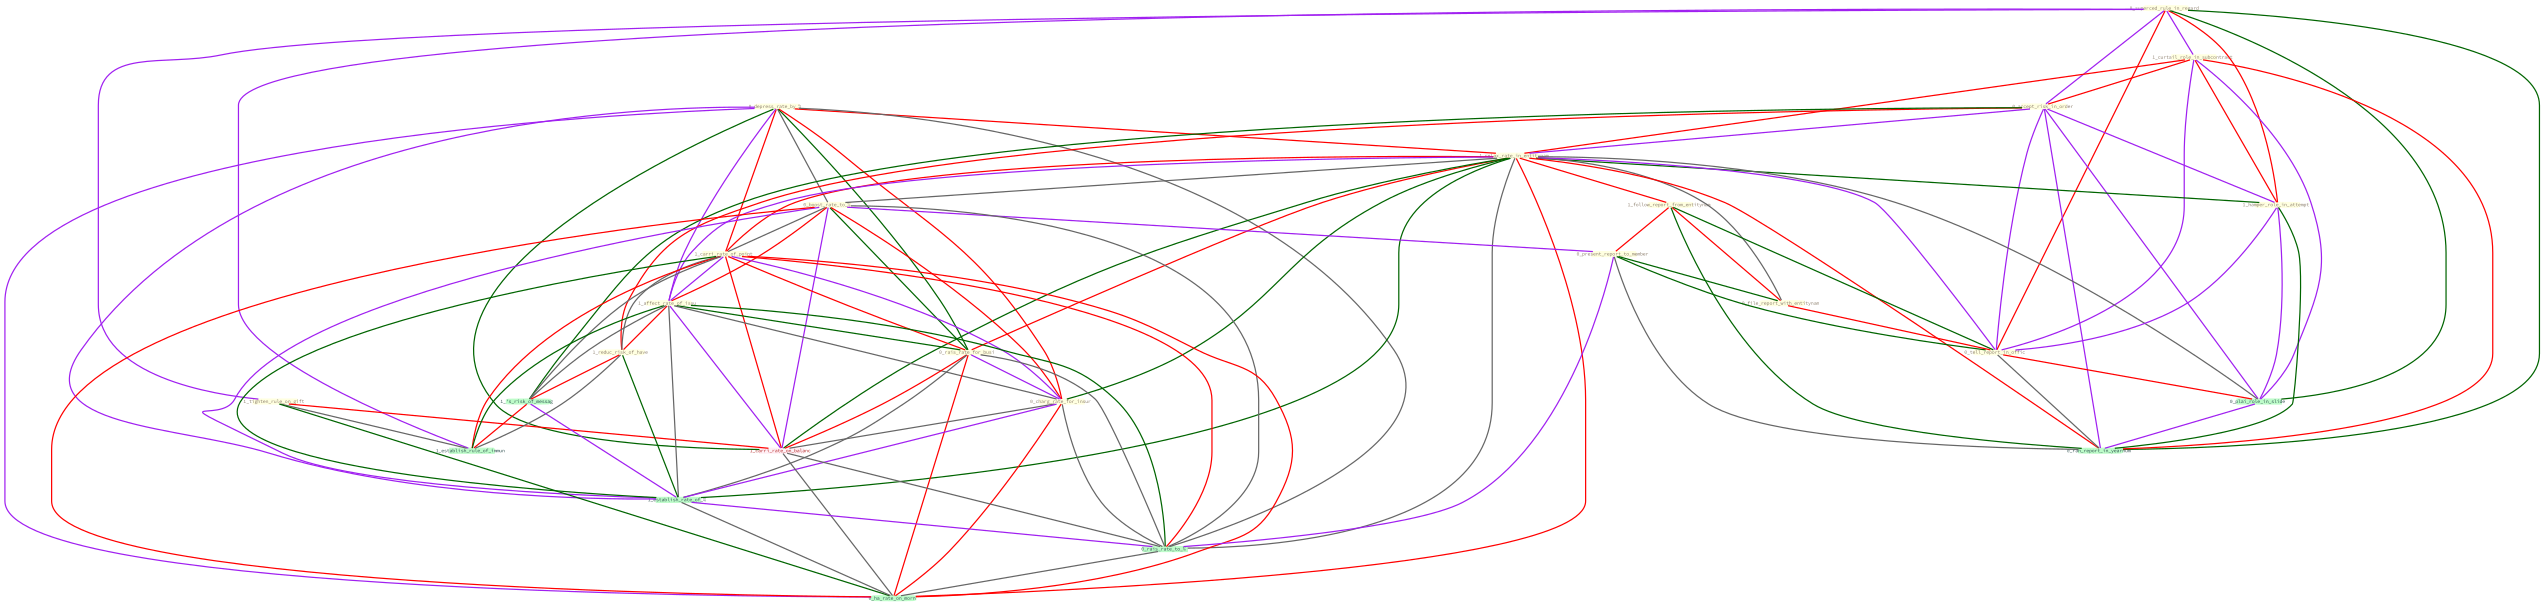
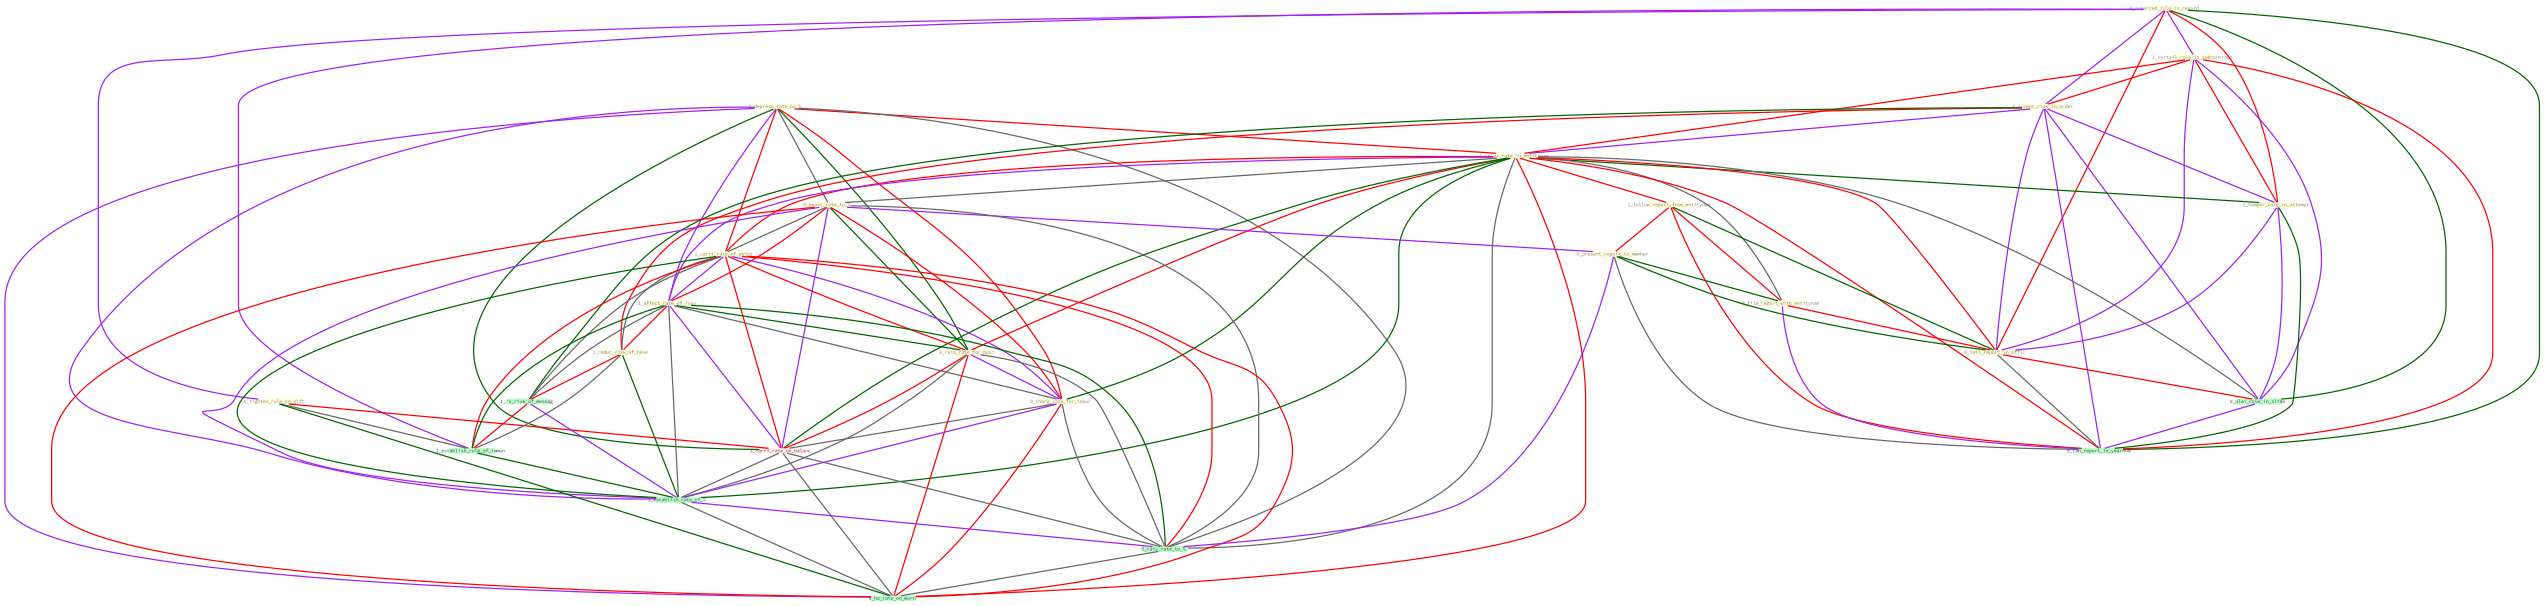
(1878, 205) -> (1878, 205)
none -> (1811, 393)
(1826, 410) -> (1803, 397)
none -> (575, 475)
none -> (730, 475)
